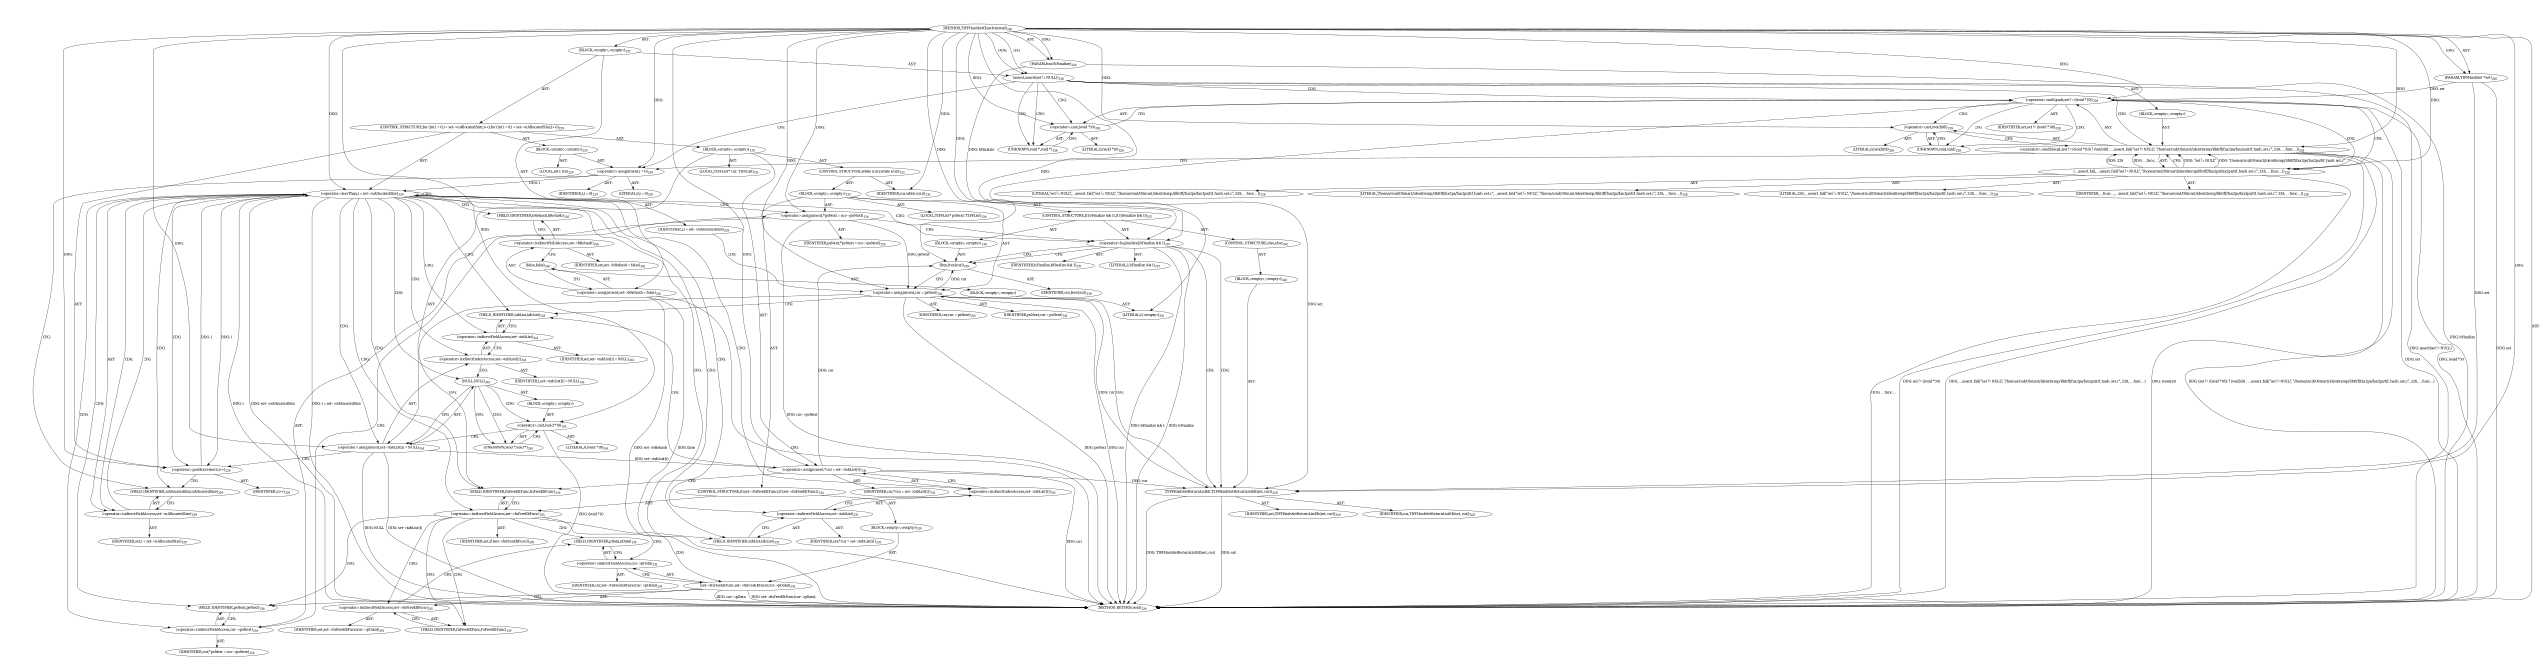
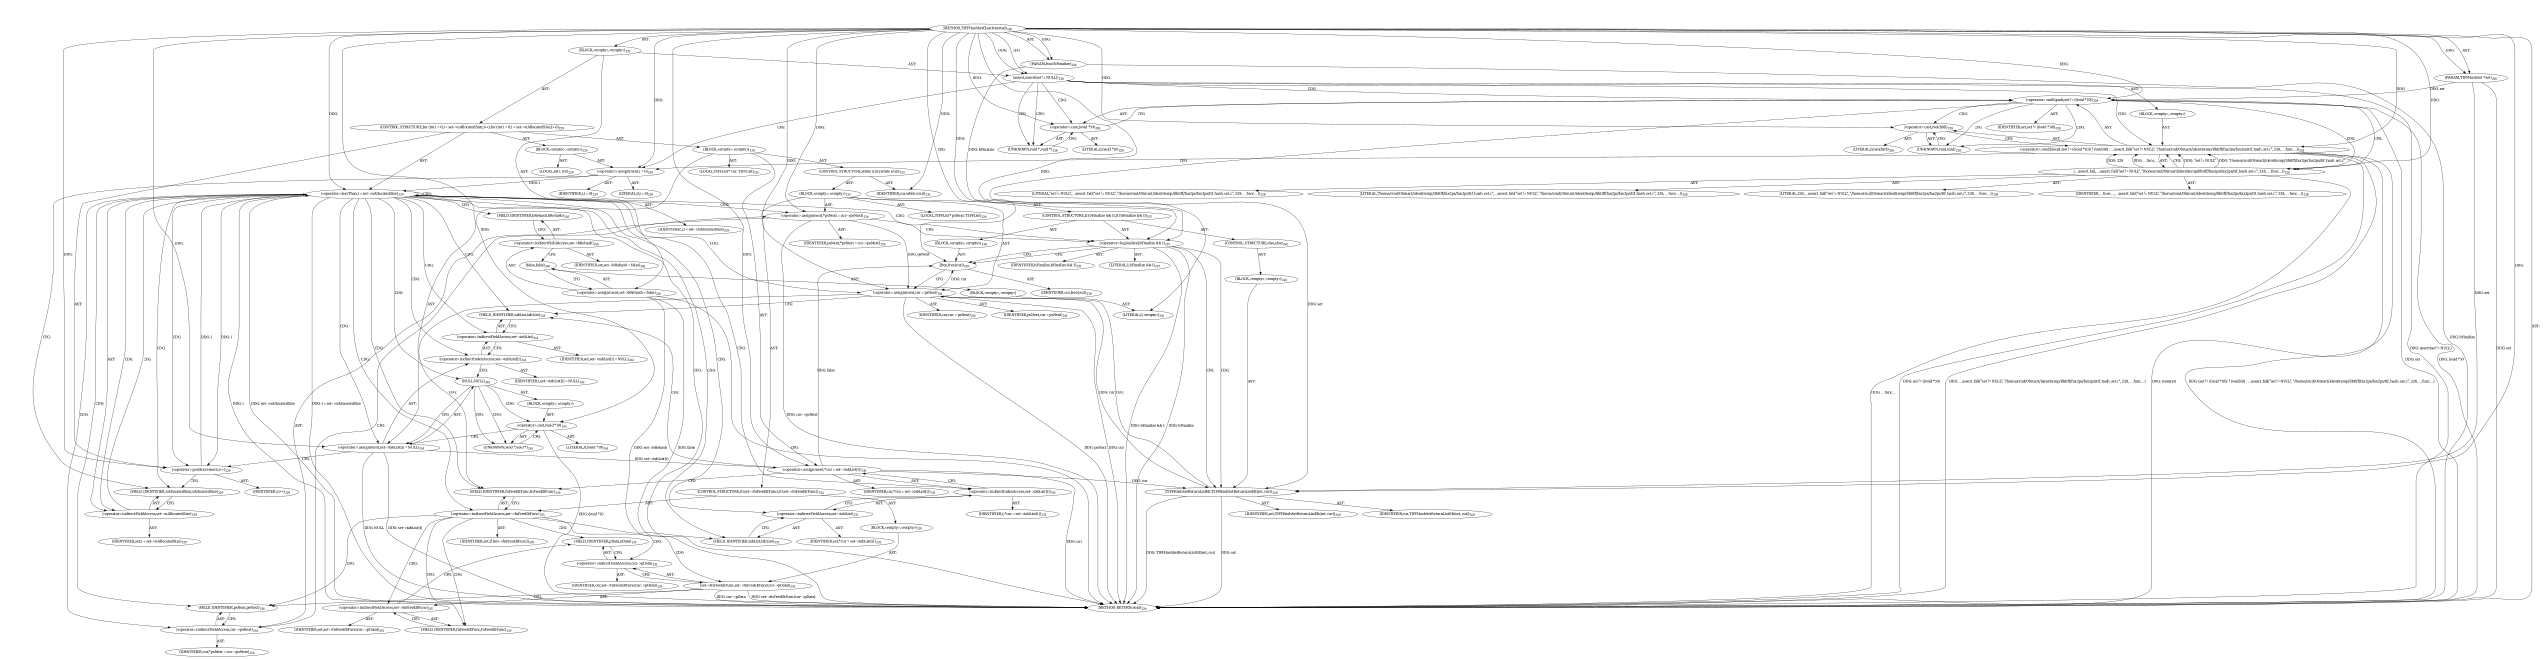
(942, 150) -> (942, 150)
(775, 277) -> (638, 230)
(826, 371) -> (826, 371)
none -> (1013, 514)
